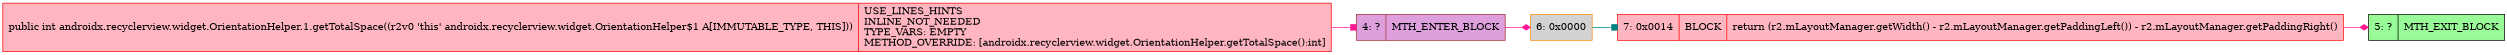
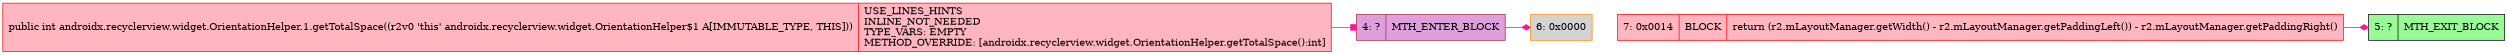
(1601, 27) -> none
